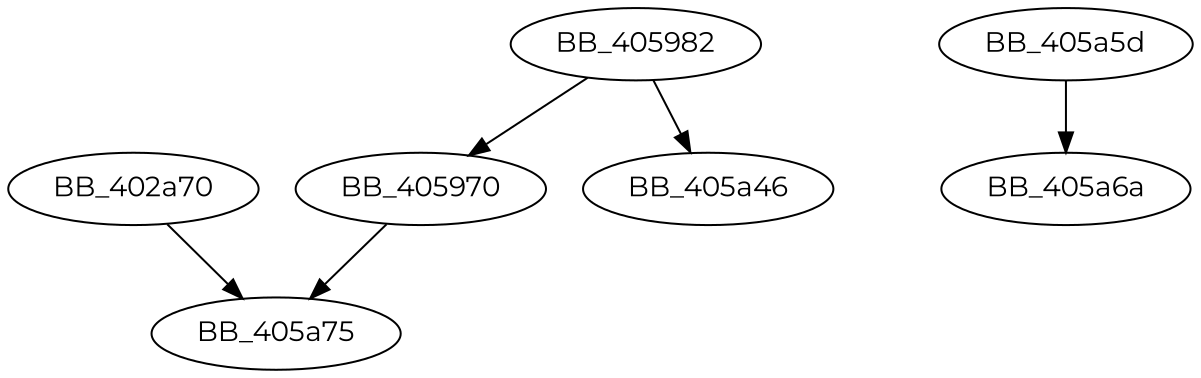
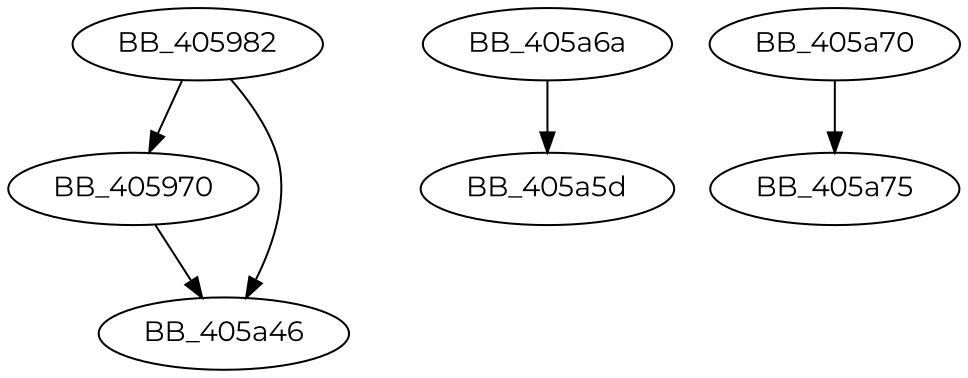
(1066, 107) -> (547, 107)
(133, 189) -> (835, 44)
(356, 254) -> (173, 253)
